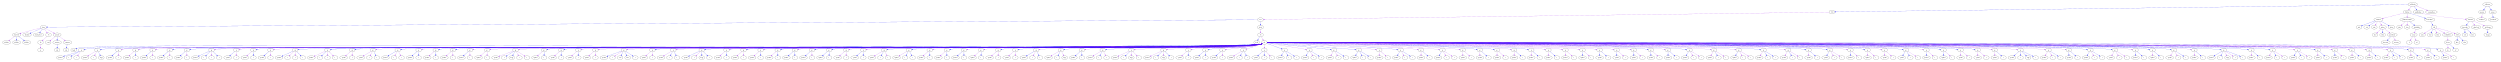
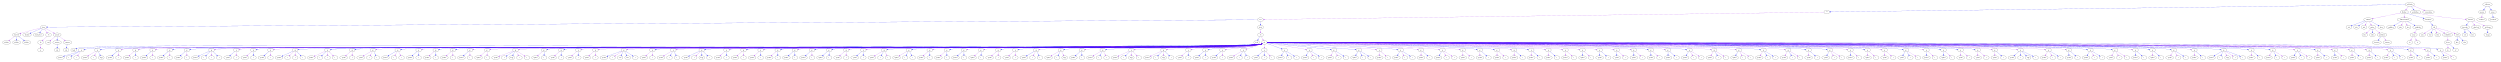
none -> (2391, 27)
